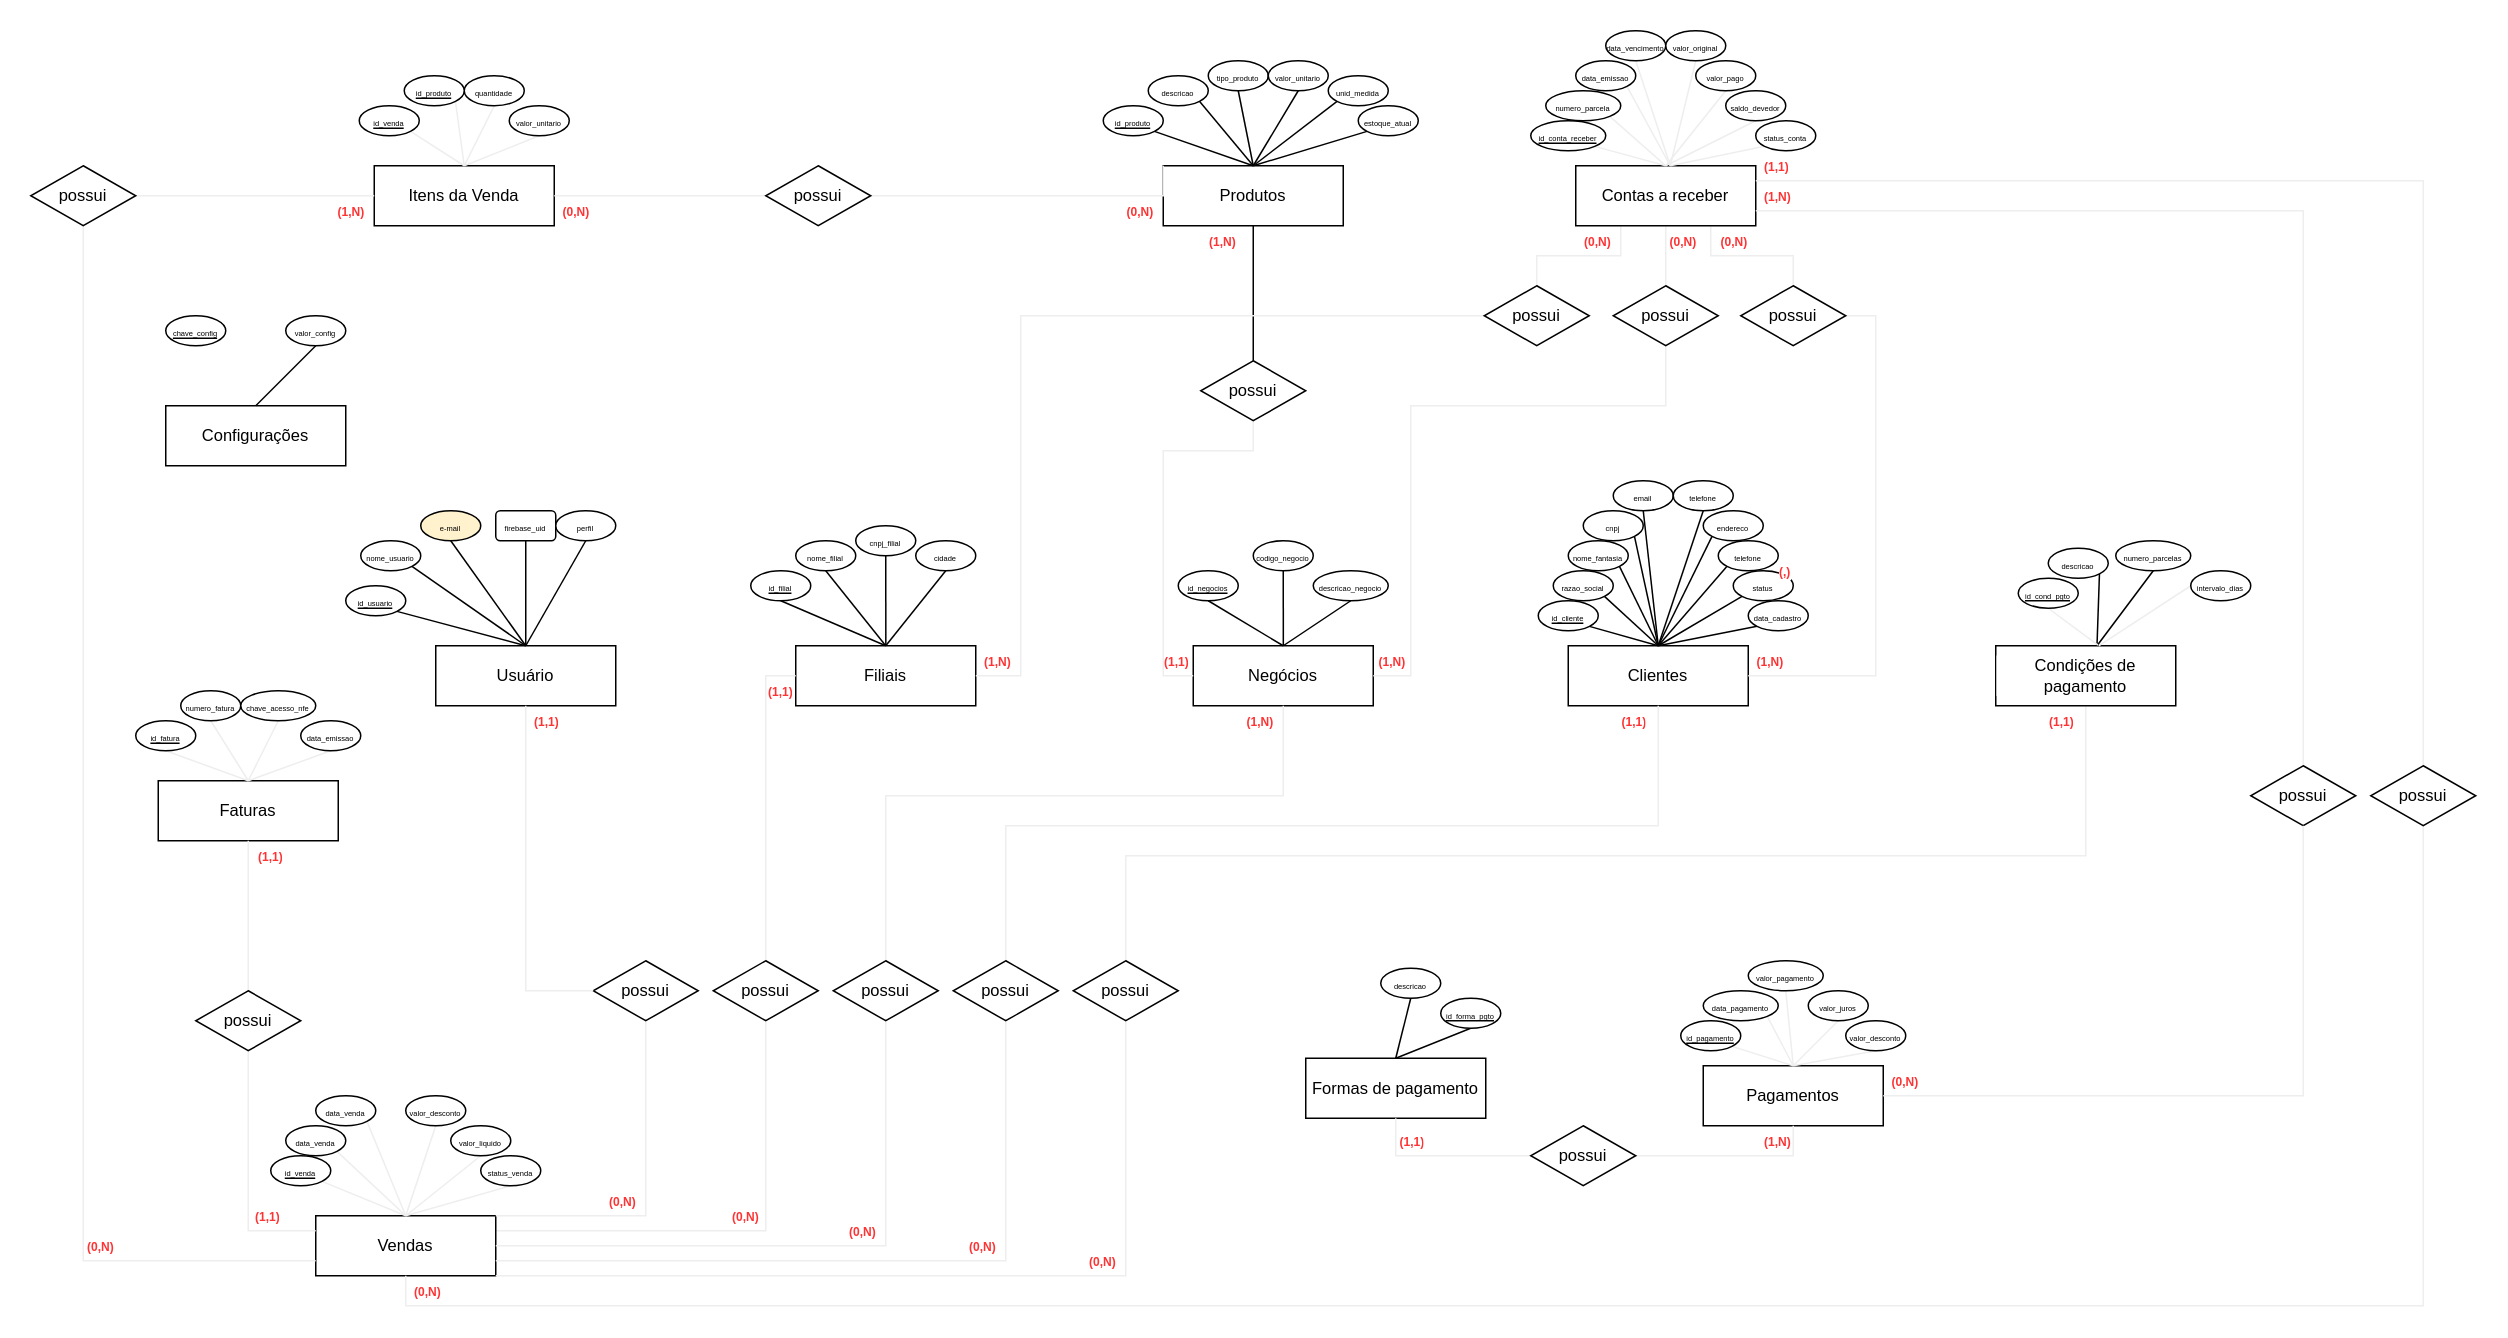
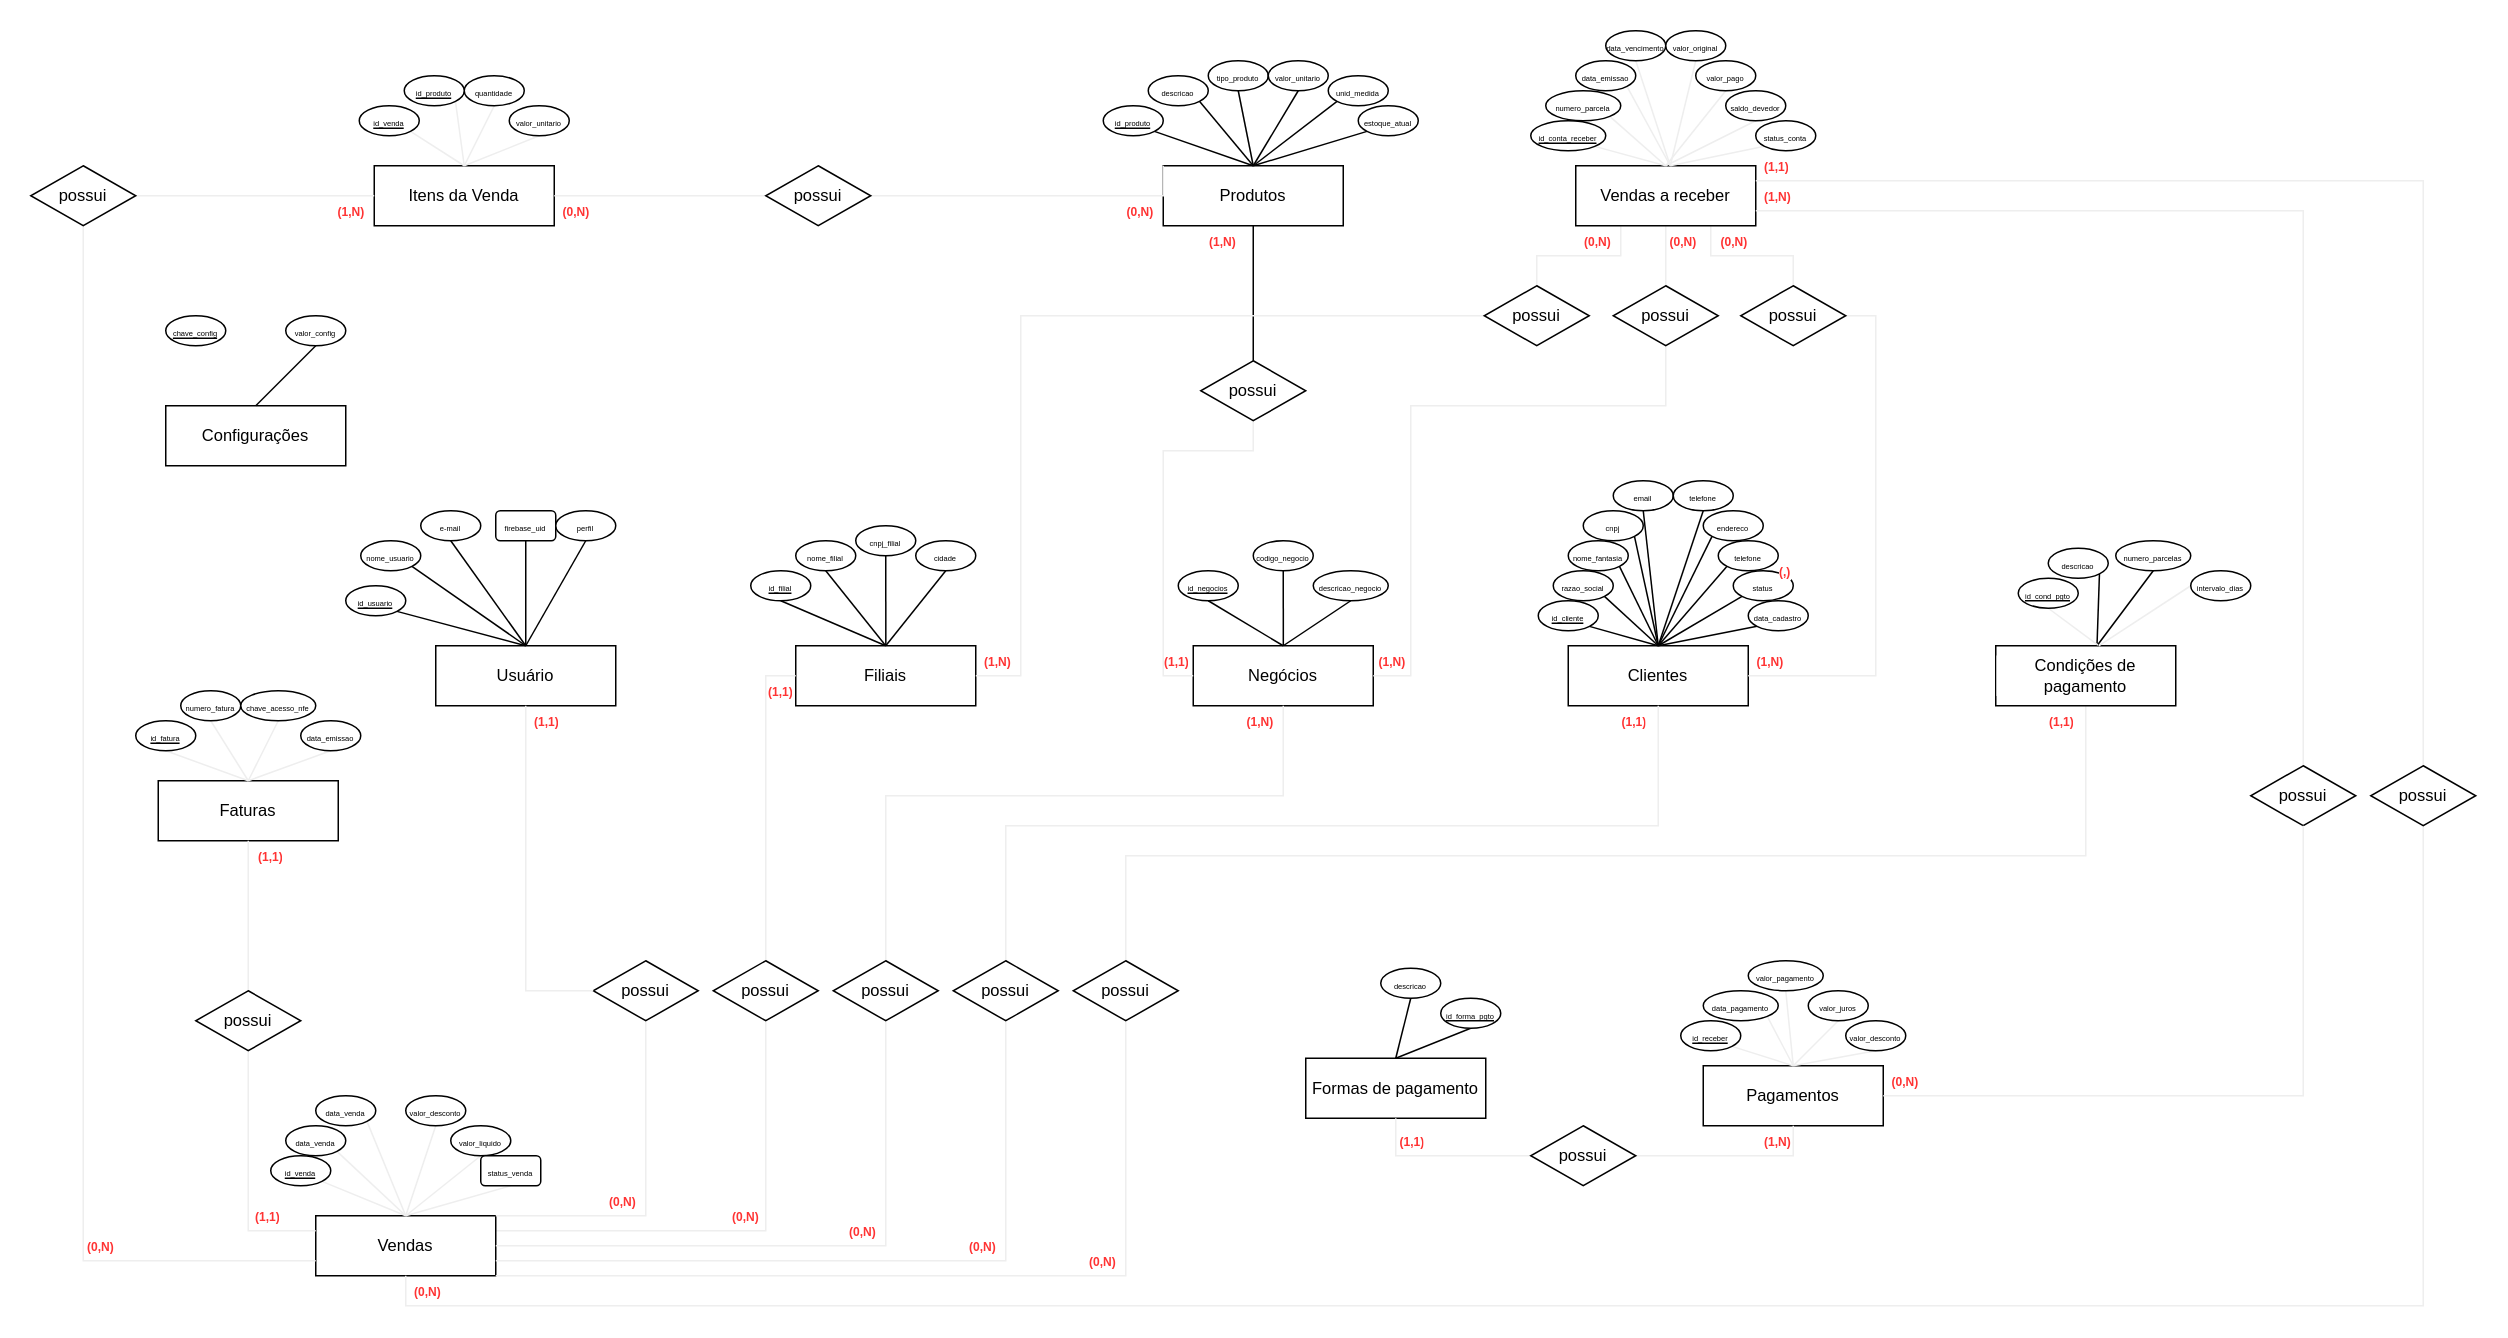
(1666, 196) -> (1666, 196)
(451, 526) -> (451, 526)
(1711, 1036) -> (1711, 1036)
(511, 1171) -> (511, 1171)
